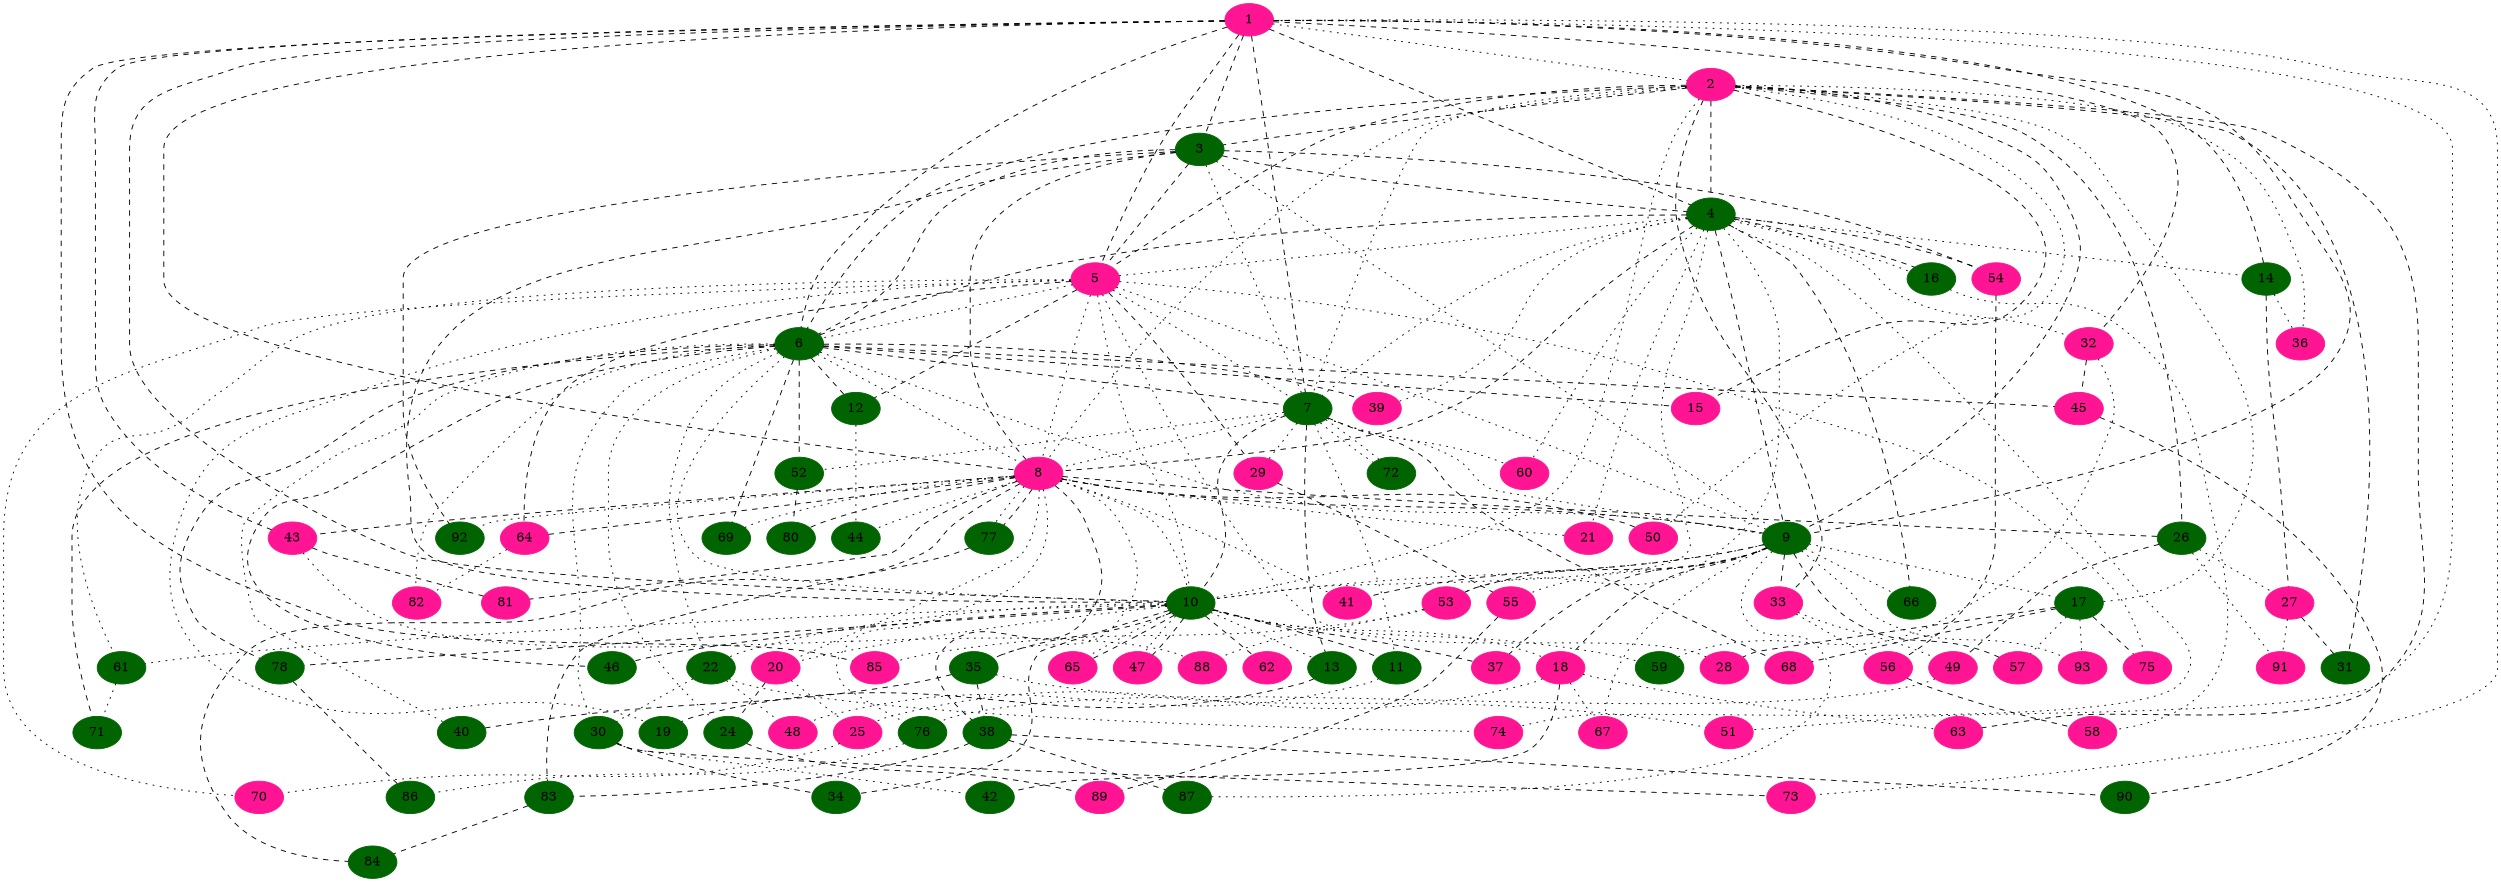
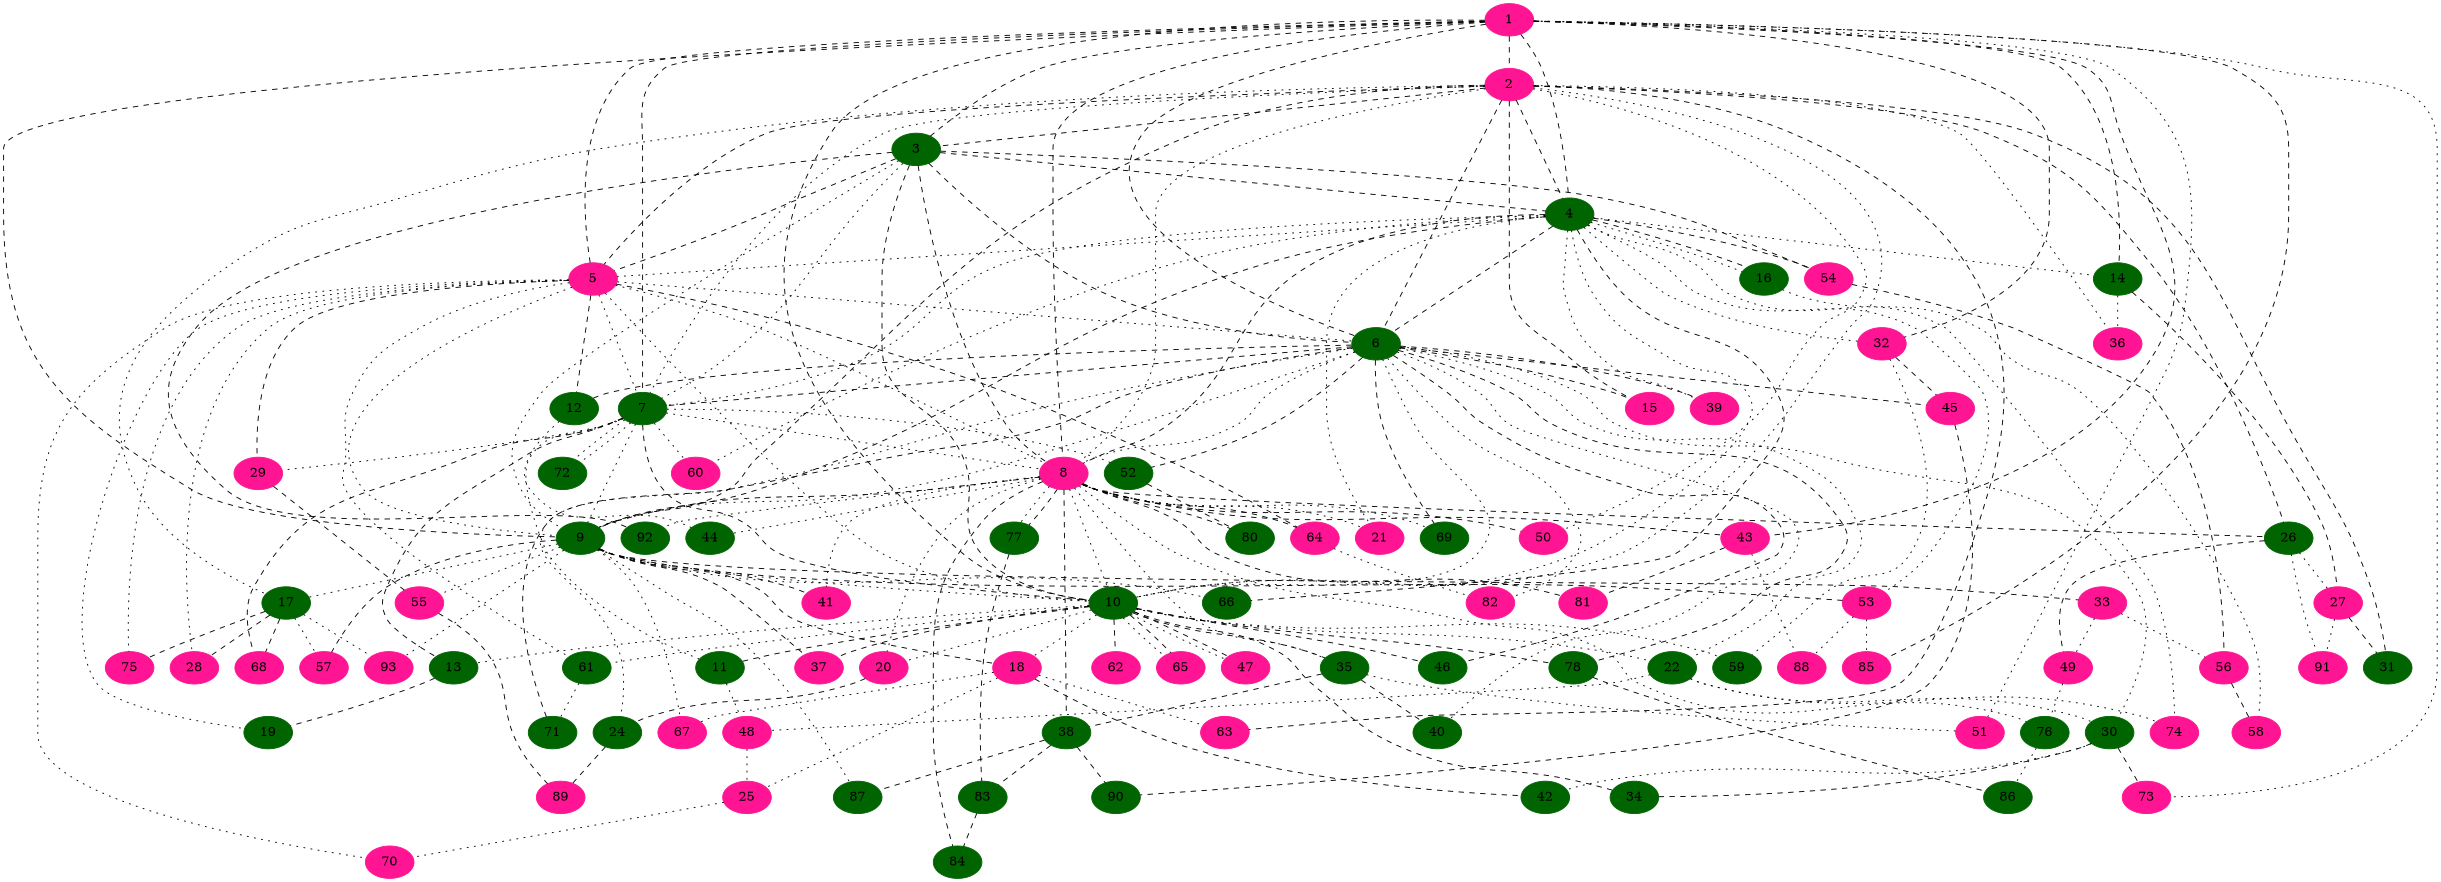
(1480, 52) -> (1509, 52)
(1732, 353) -> none
(821, 703) -> (747, 765)
